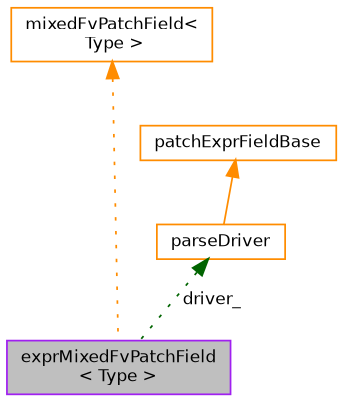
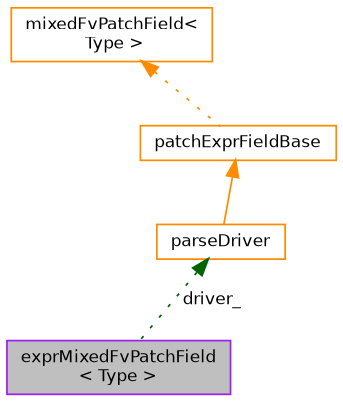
(115, 210) -> (188, 99)
